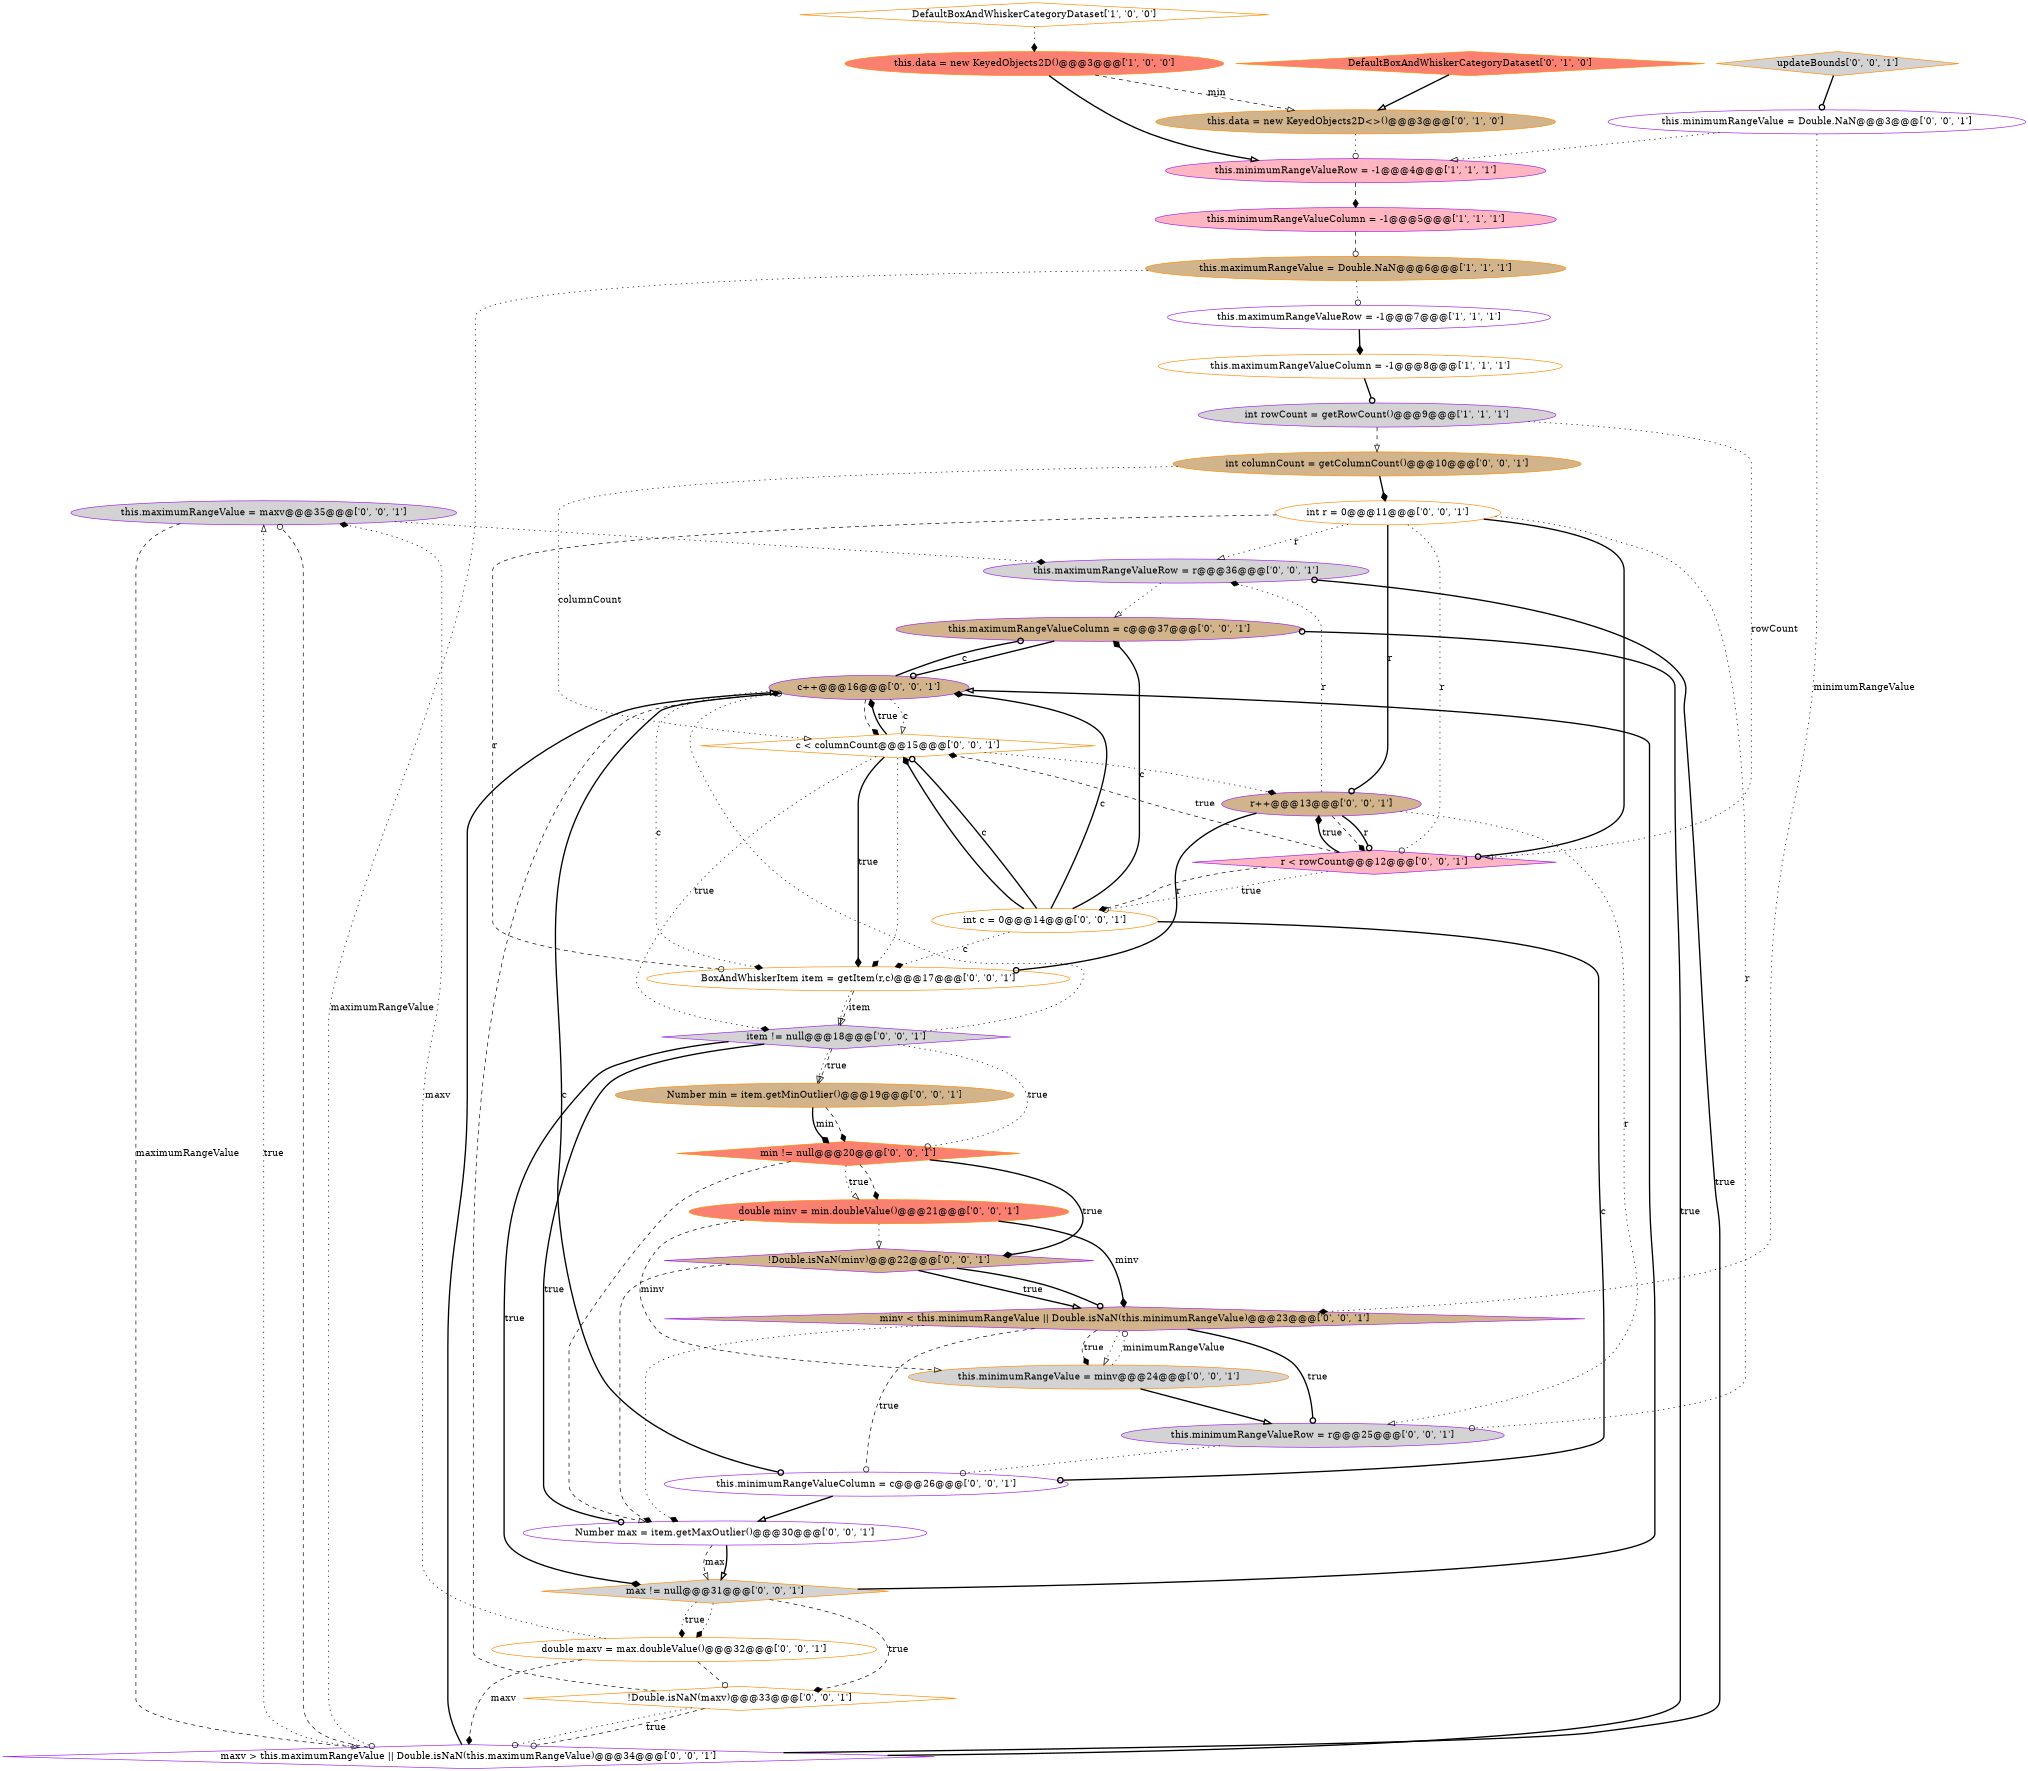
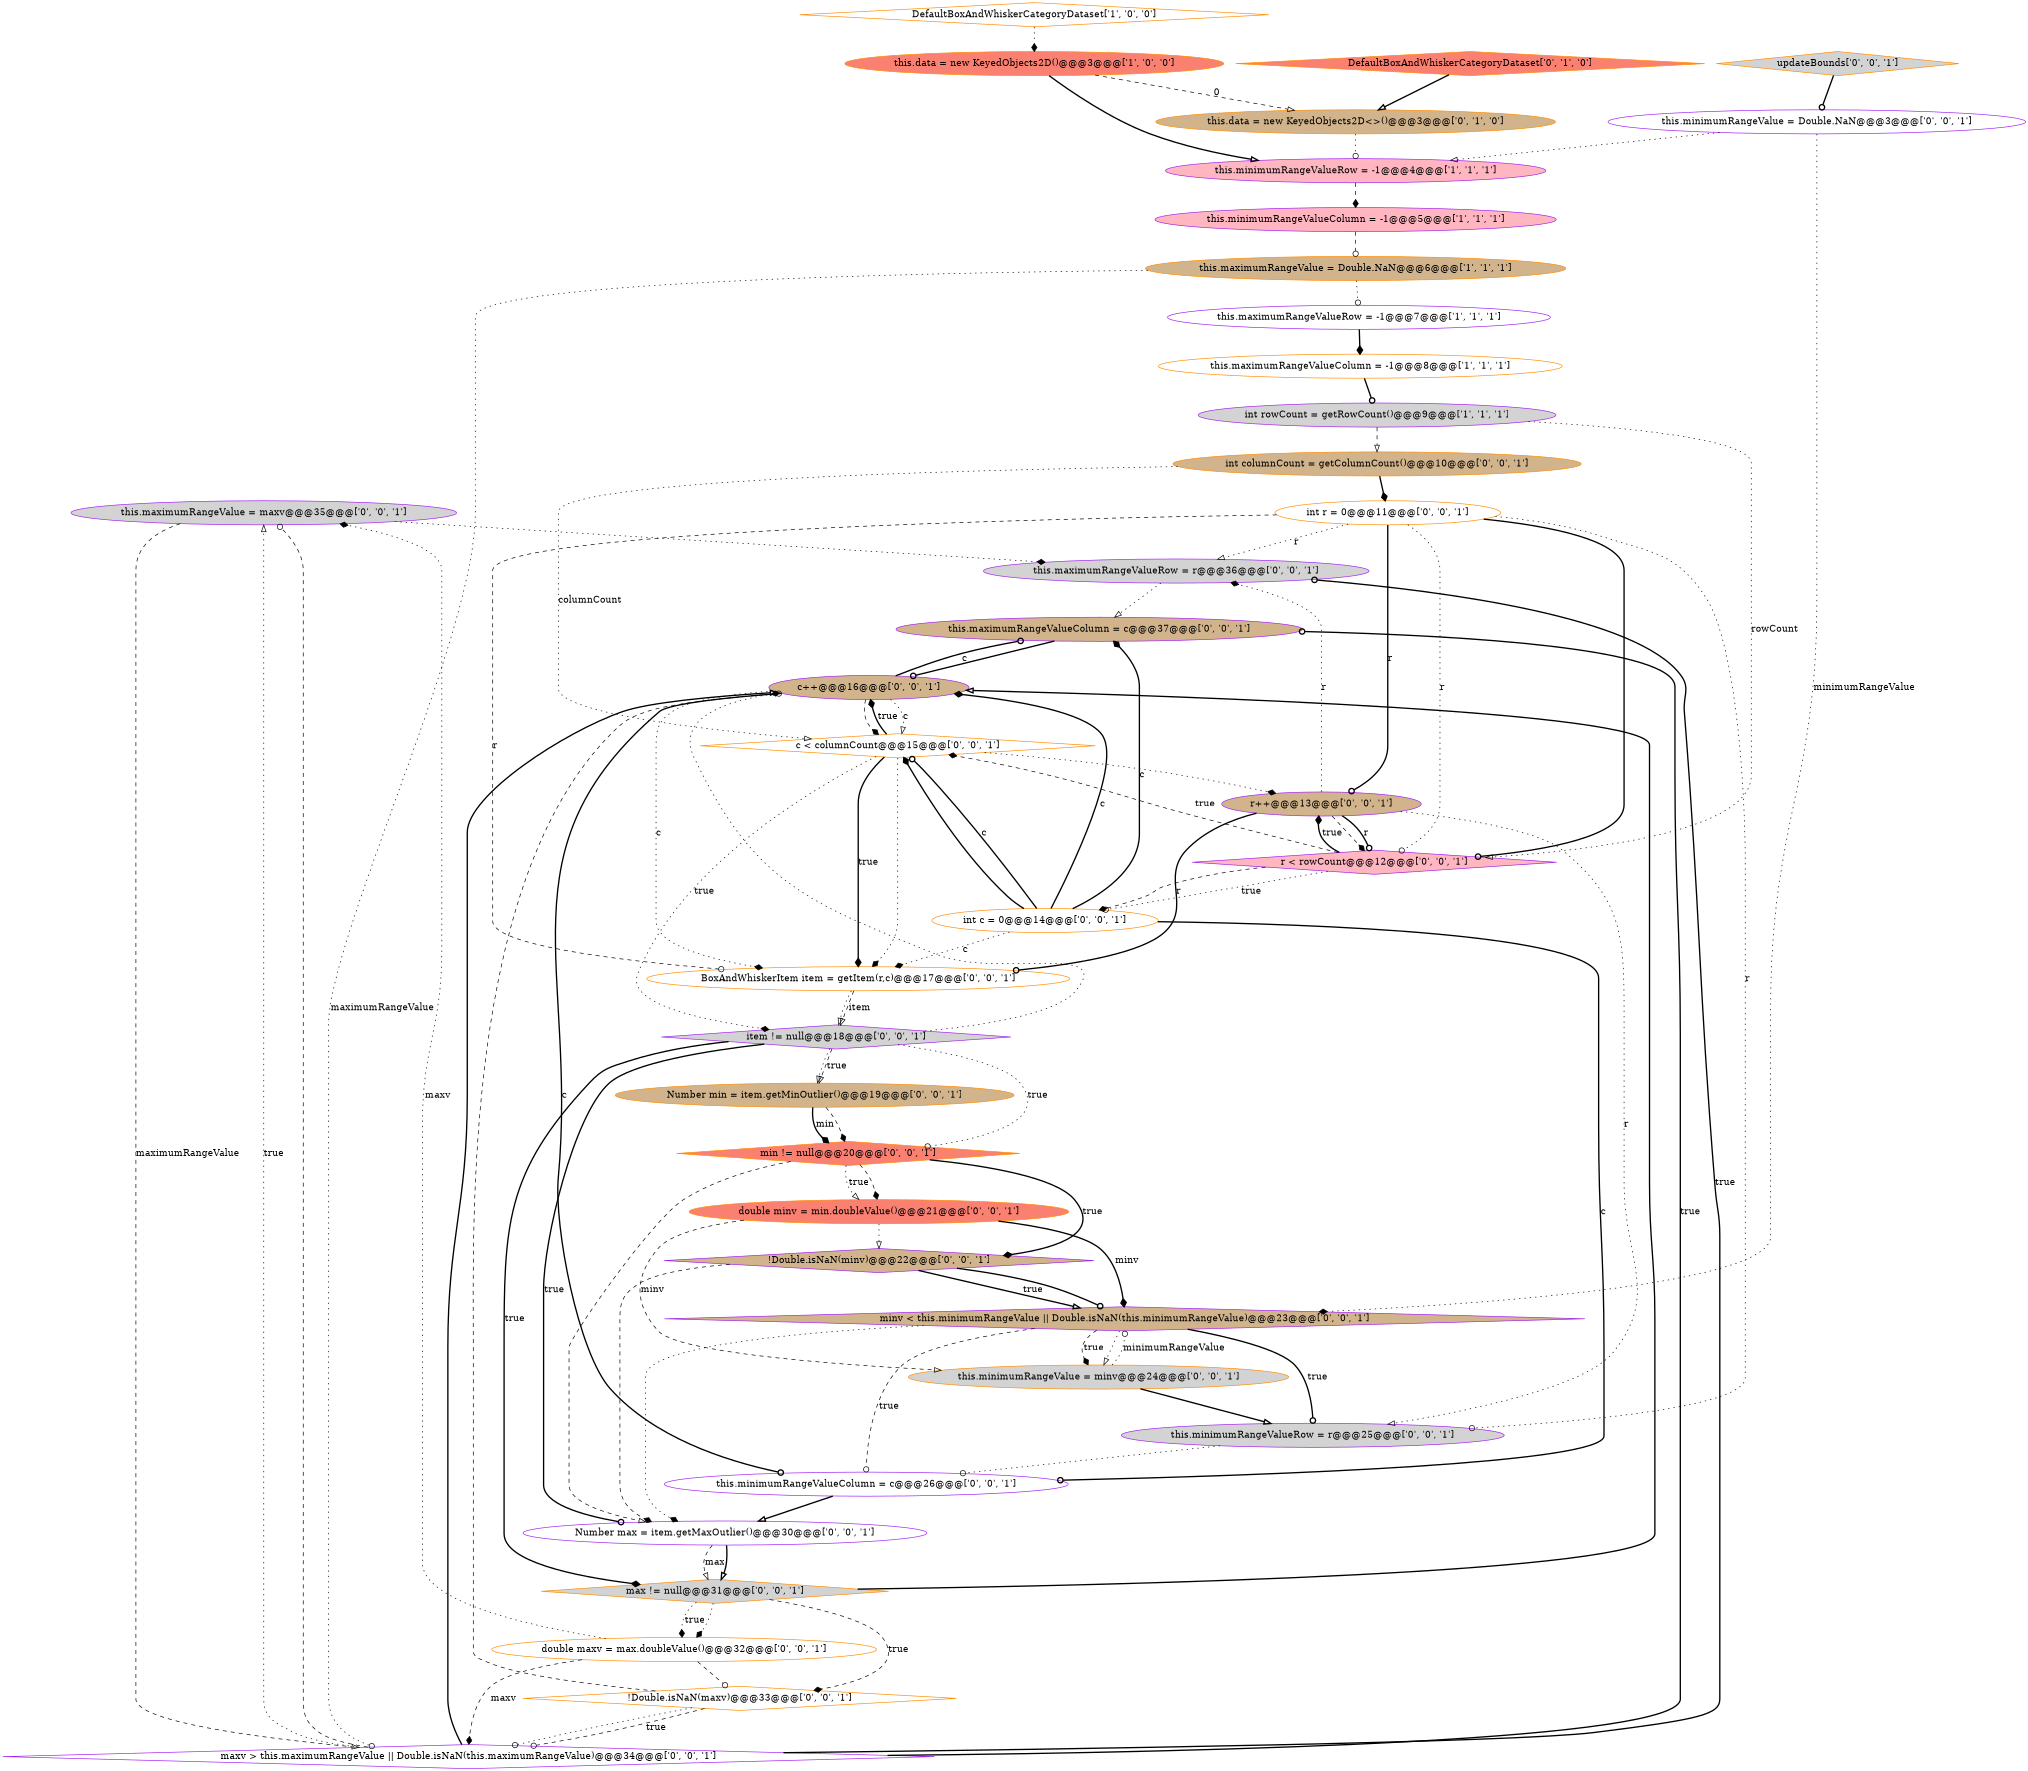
(1217, 93) -> (1217, 93)
